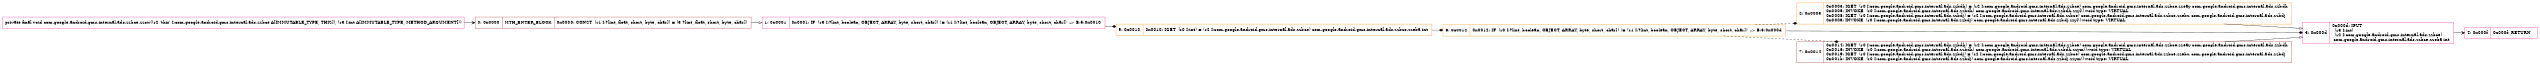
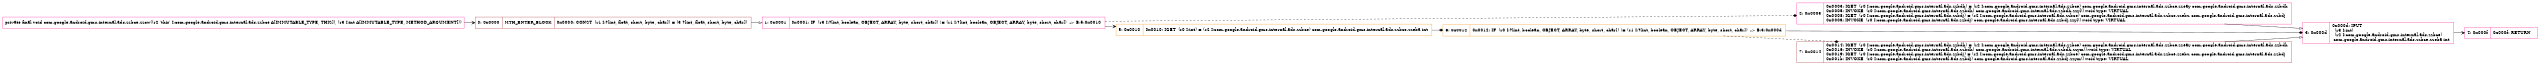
(2044, 14) -> (2044, 14)
(1774, 24) -> (1449, 18)
(1109, 26) -> (1109, 26)
